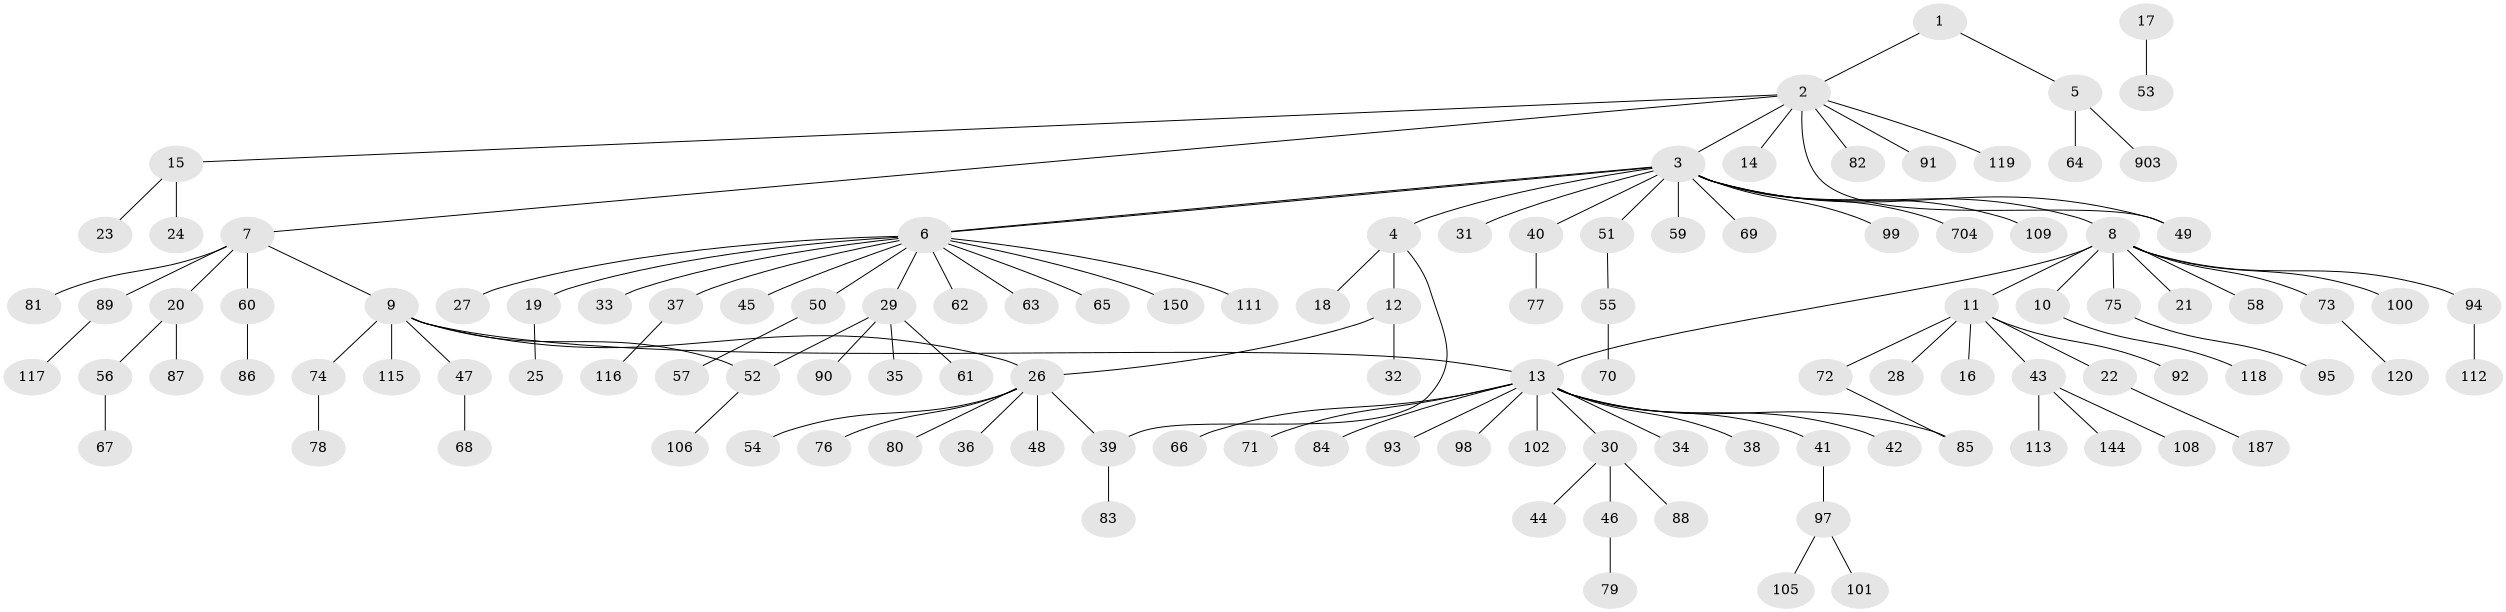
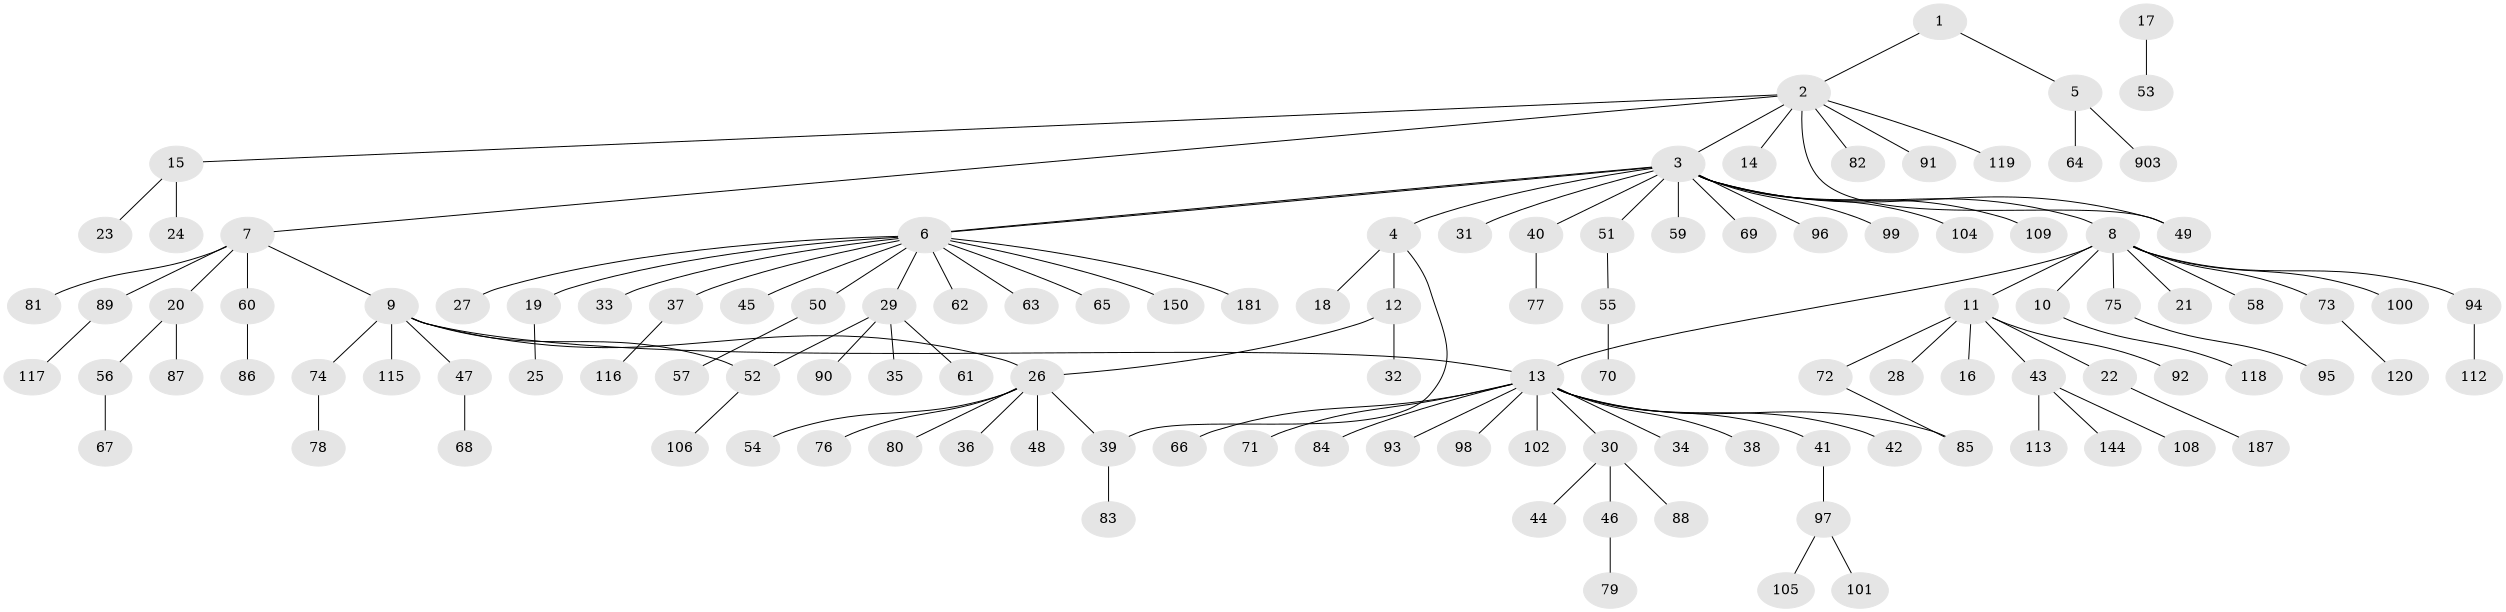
none -> (1821, 235)
(1965, 235) -> (1965, 235)
(1250, 306) -> (1250, 306)
